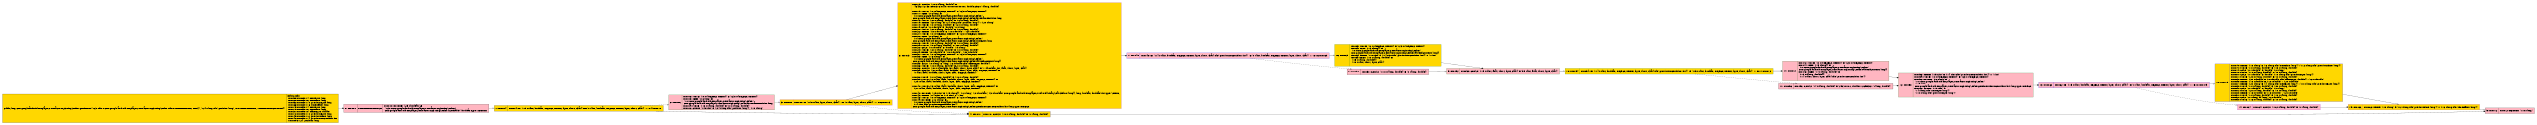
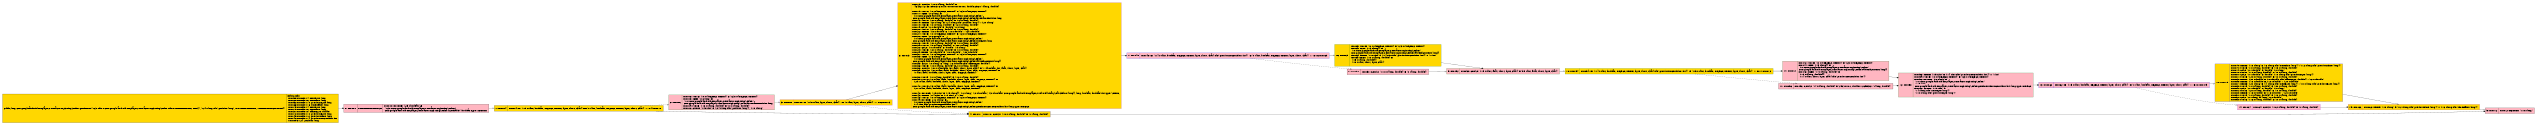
(927, 36) -> (929, 36)
